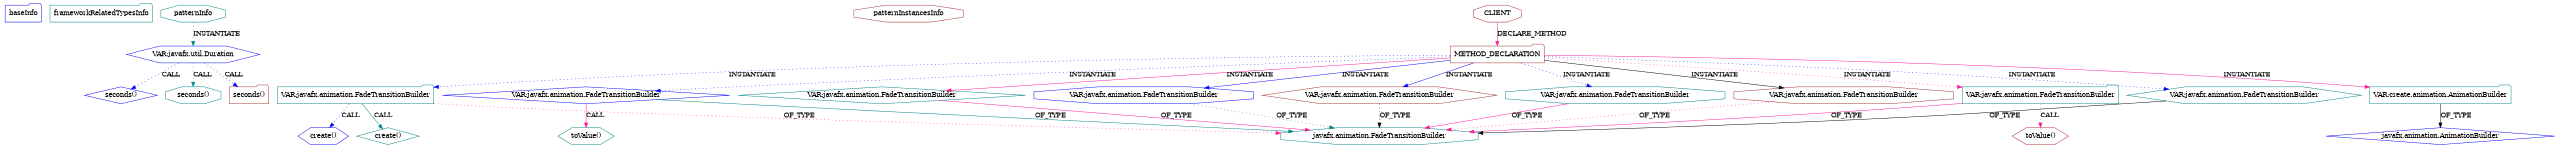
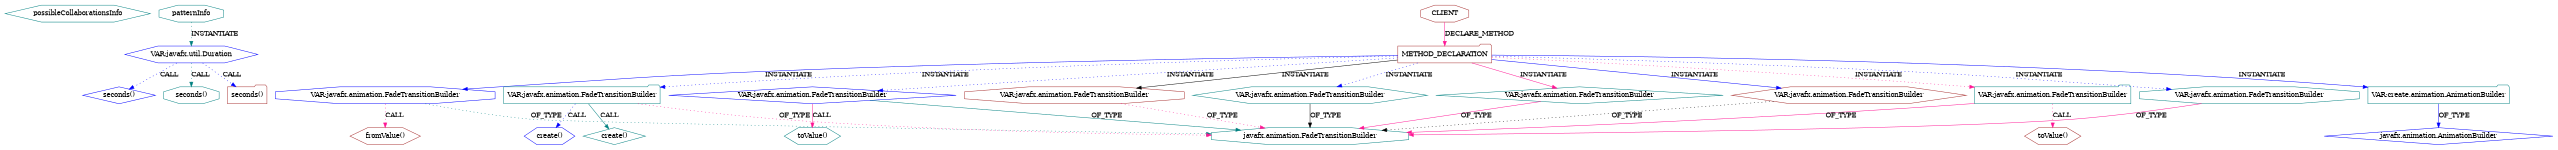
(23, 14) -> none
none -> (78, 14)
(101, 14) -> none
(909, 14) -> none
(1955, 65) -> (1928, 64)
(2440, 113) -> (2439, 113)
none -> (385, 136)
